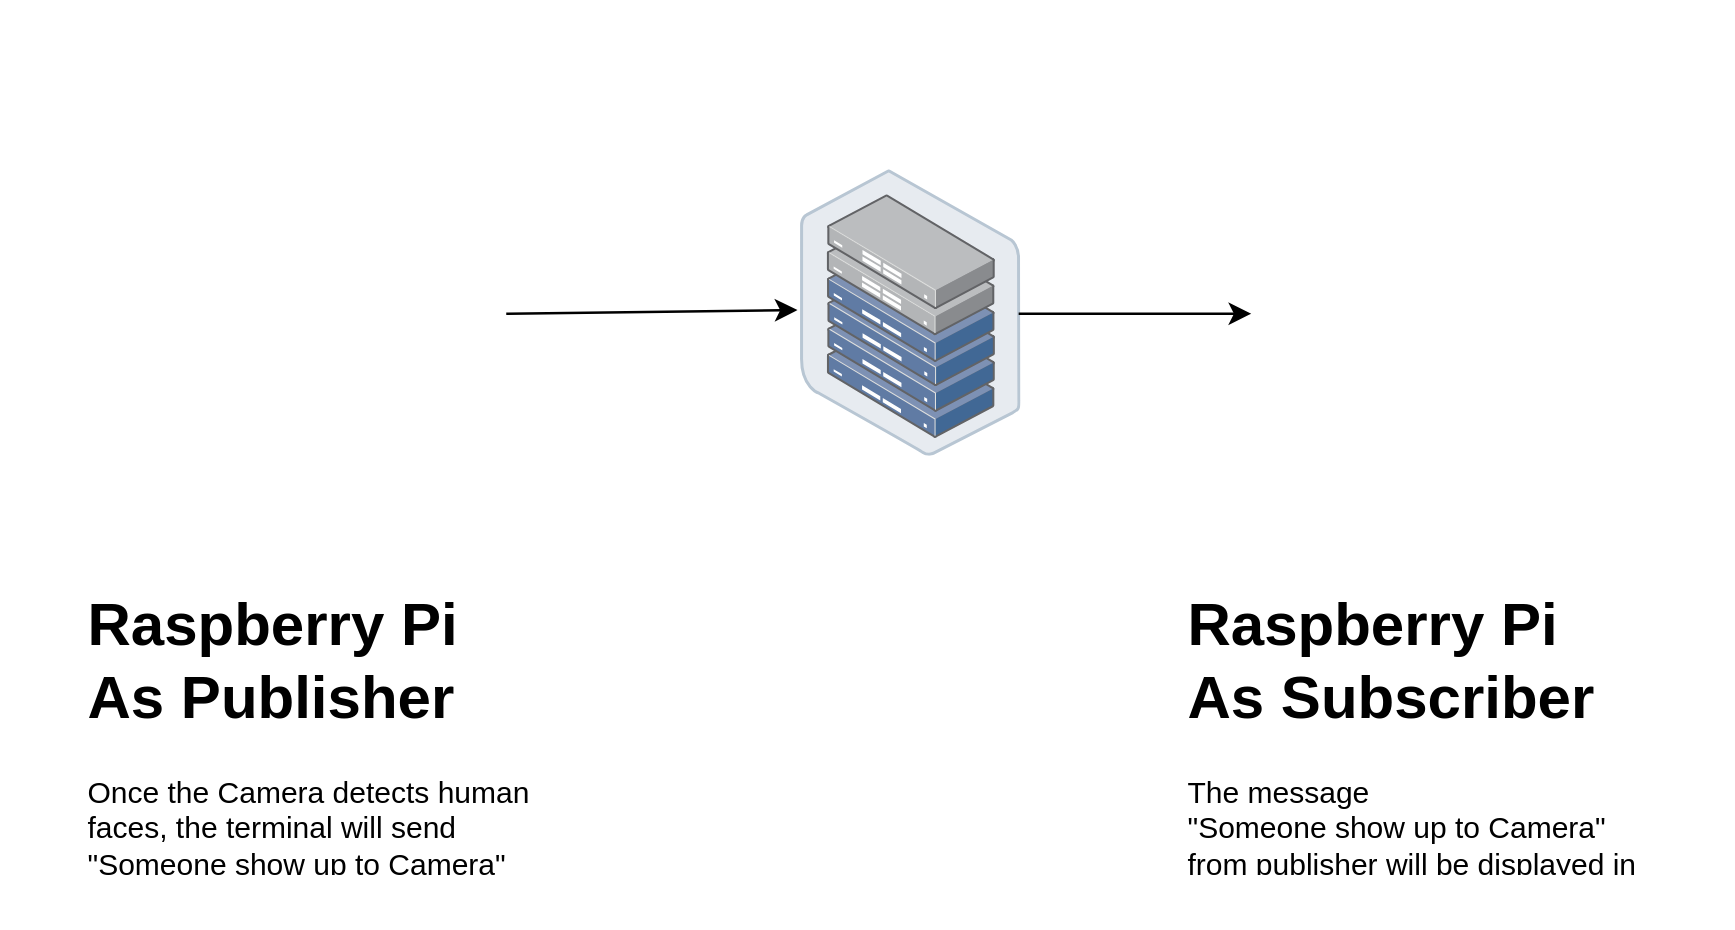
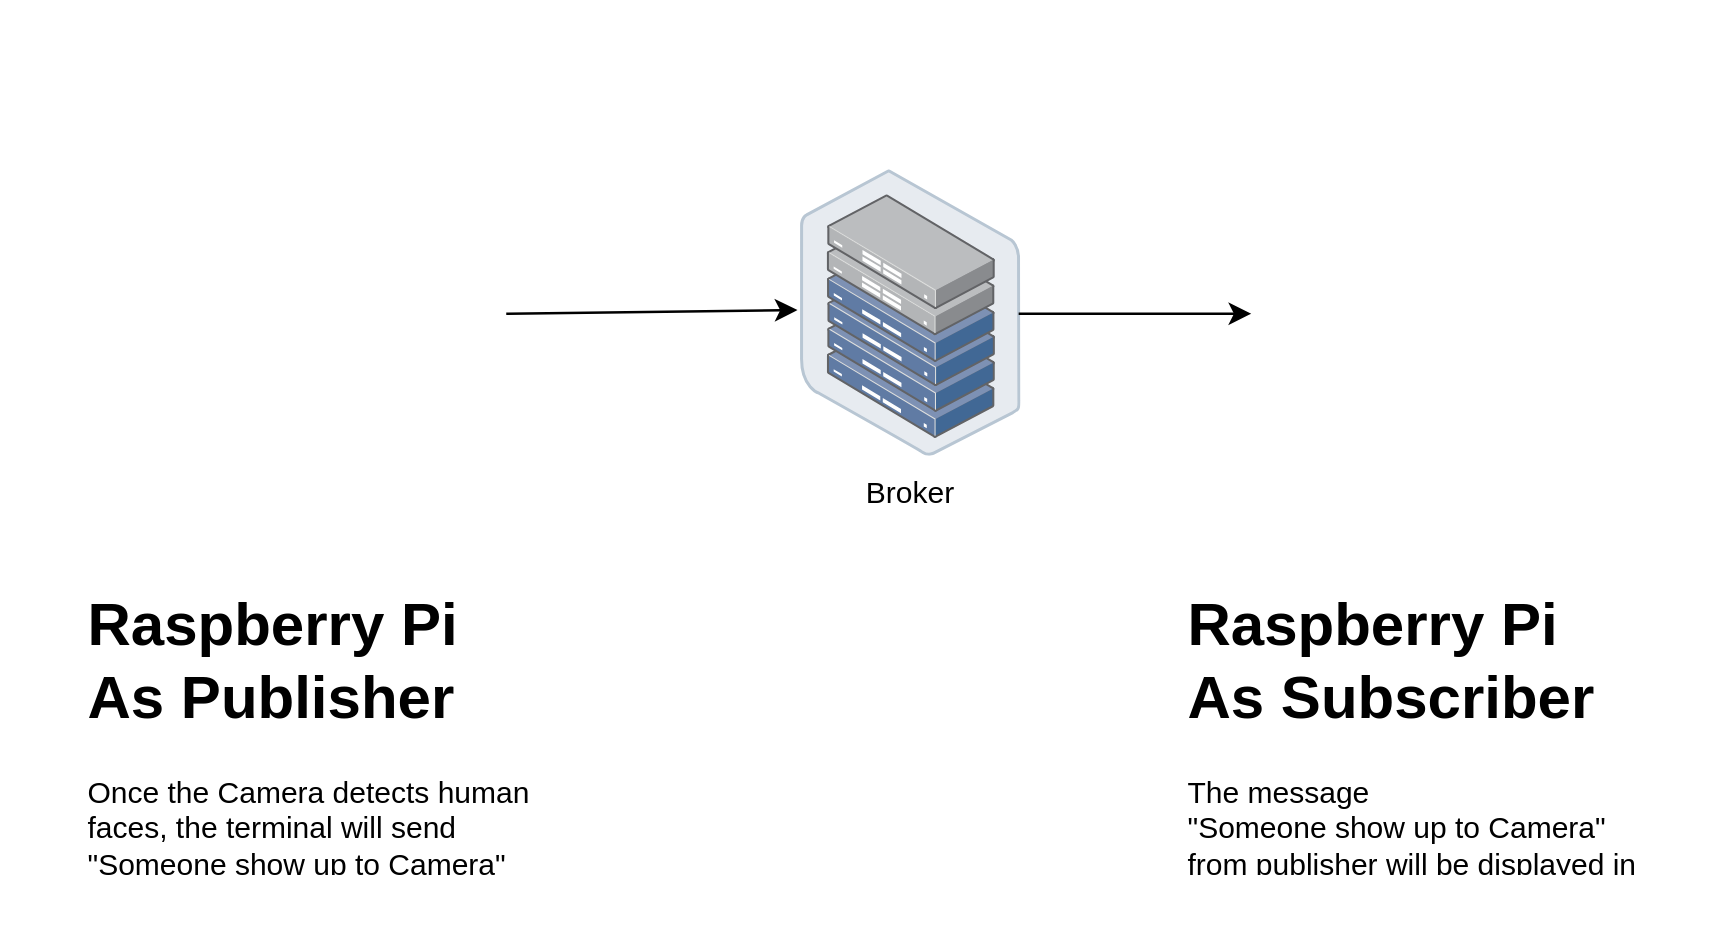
none -> (912, 495)
